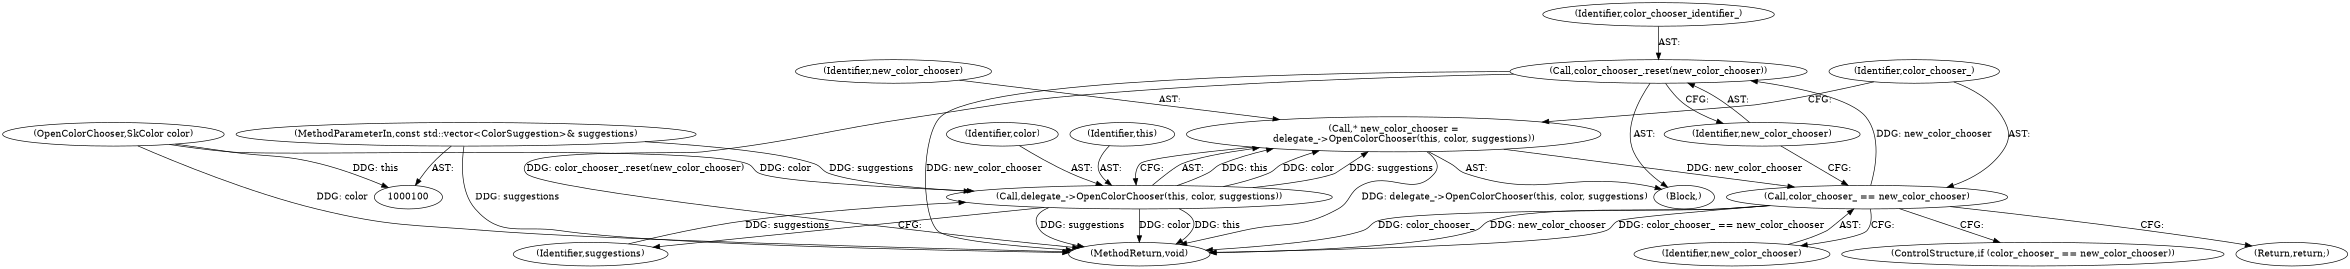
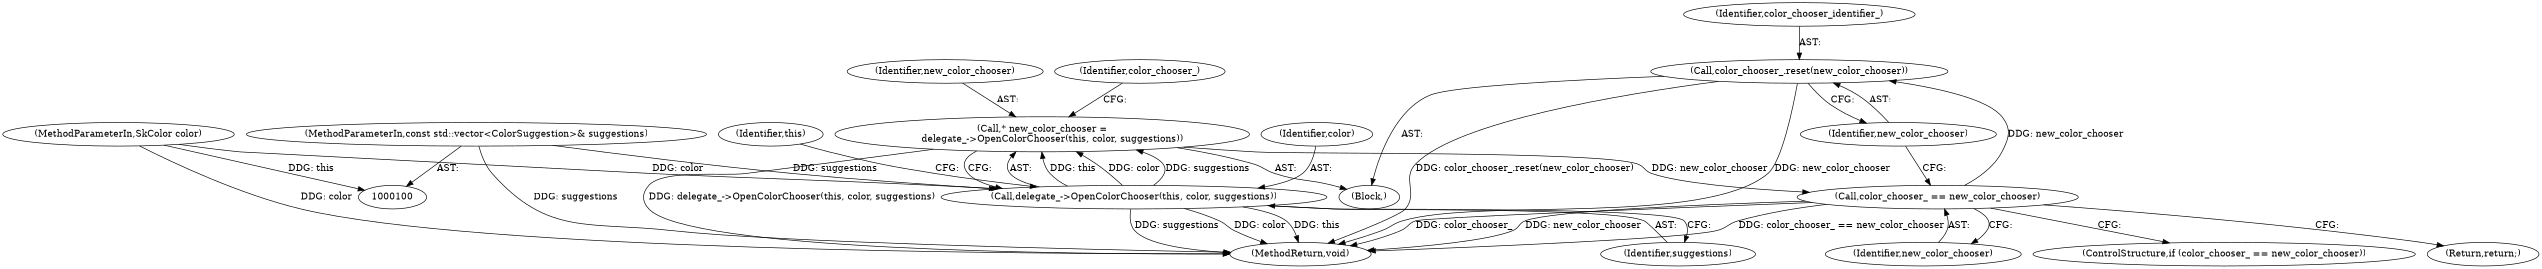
(113, 134) -> (119, 134)
(2009, 134) -> none
(1112, 169) -> (949, 169)
(788, 226) -> (1668, 226)
